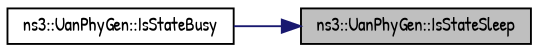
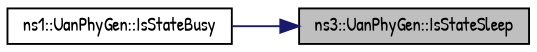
(121, 26) -> (120, 26)
